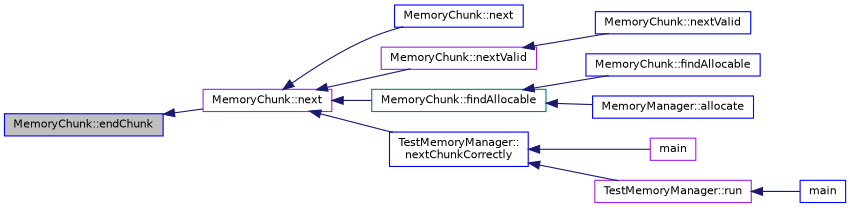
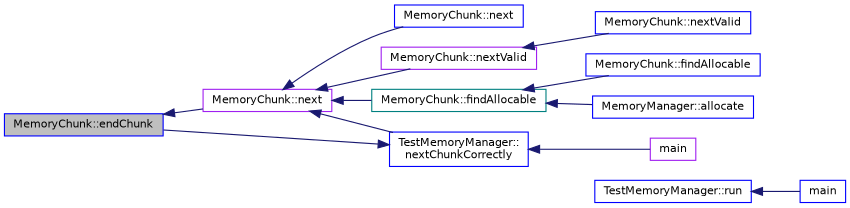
(579, 173) -> (271, 137)
(673, 191) -> (673, 191)
